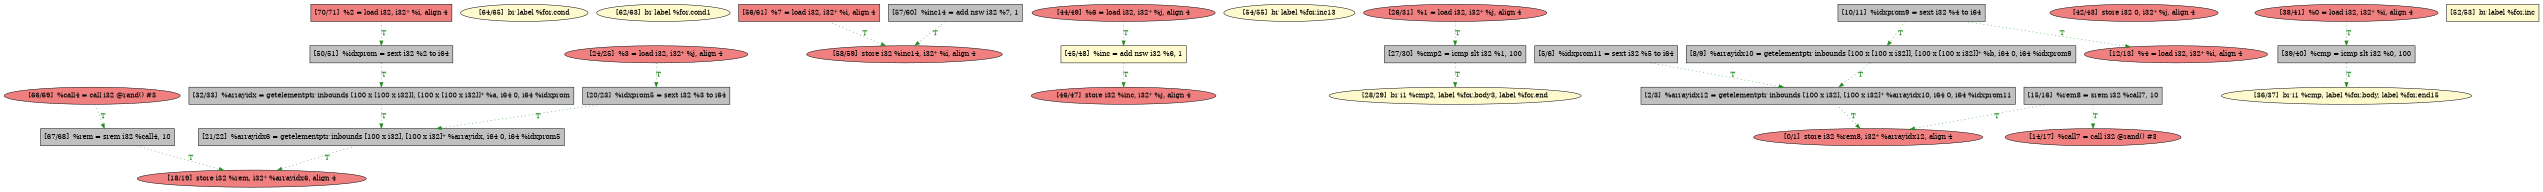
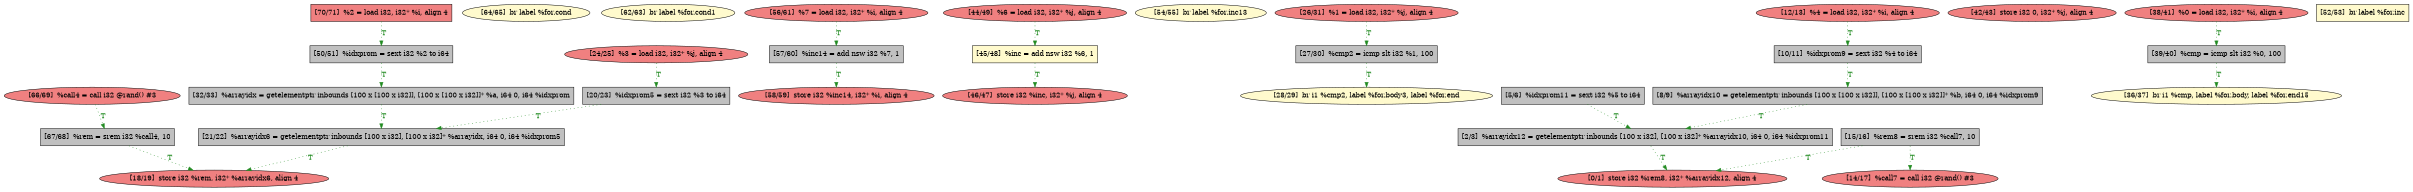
(809, 13) -> (836, 13)
(855, 33) -> (836, 31)
(2045, 34) -> (1848, 31)
